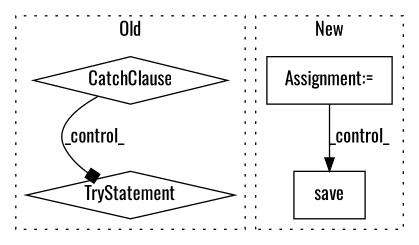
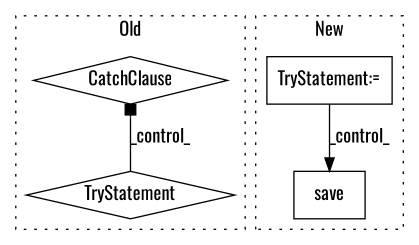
(330, 80) -> (330, 80)
(63, 130) -> (130, 144)
